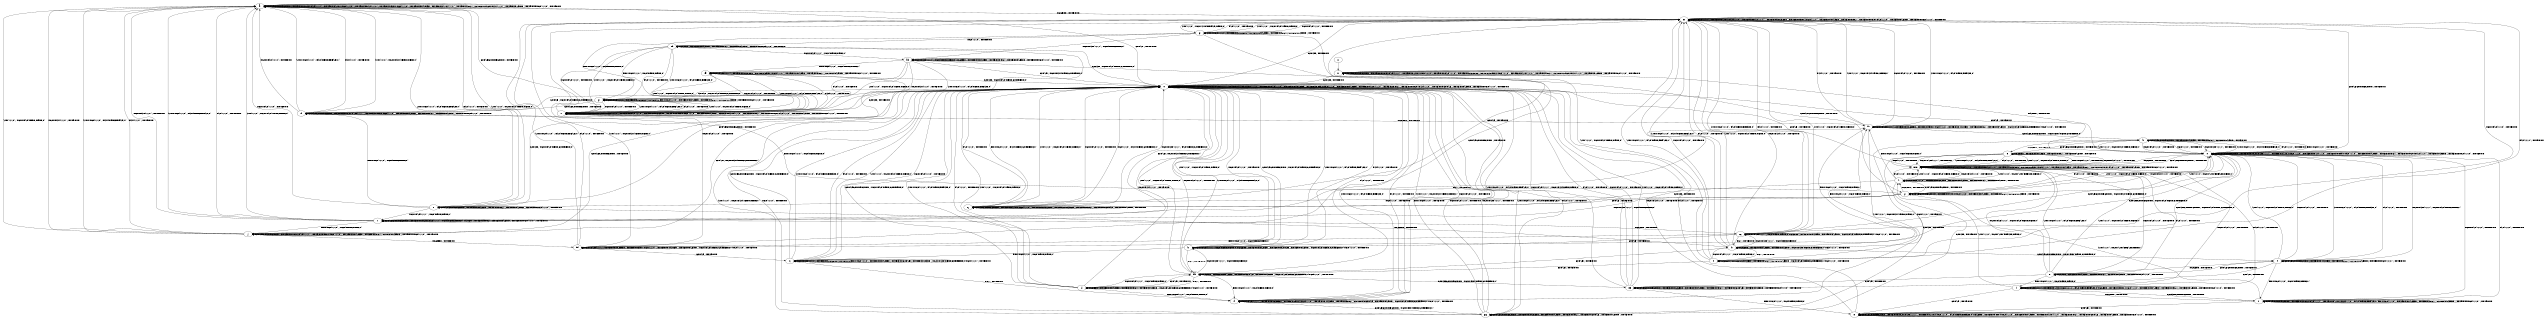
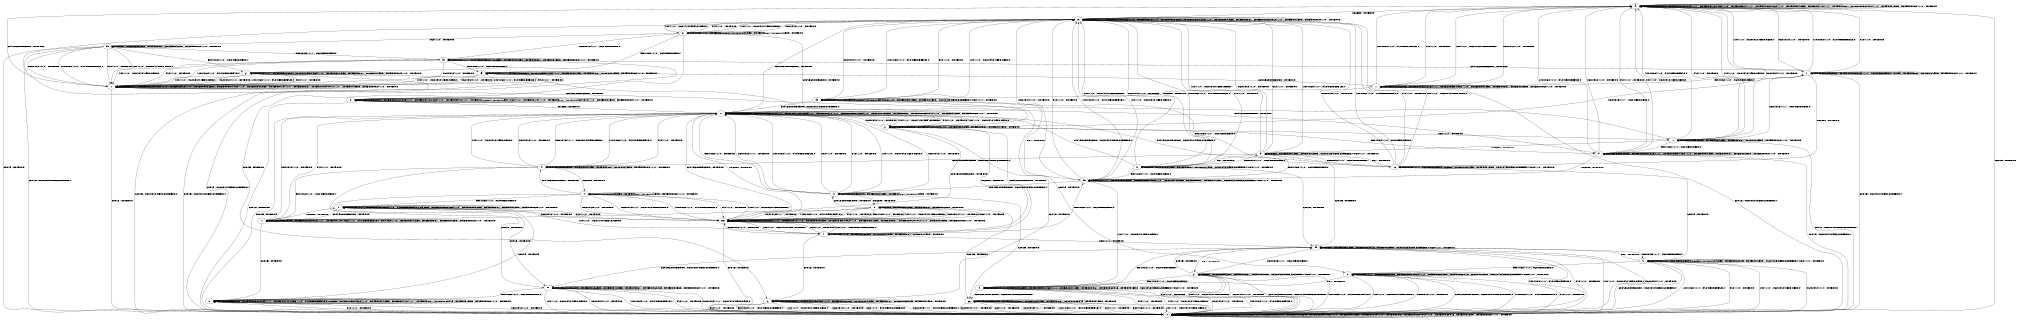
(1338, 60) -> none
(882, 90) -> (135, 290)
(1865, 246) -> (1069, 241)
(2120, 248) -> (969, 174)
